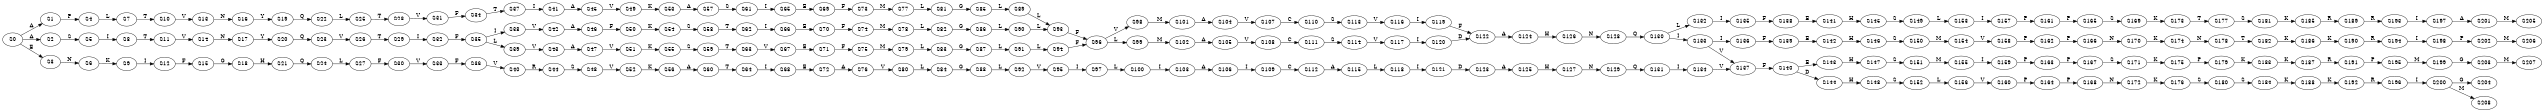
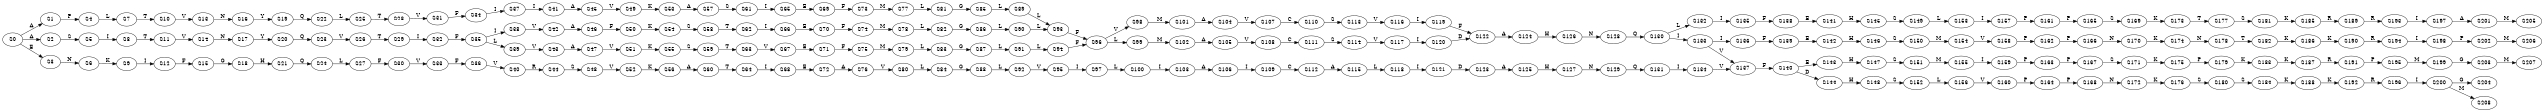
(495, 10) -> (495, 10)
